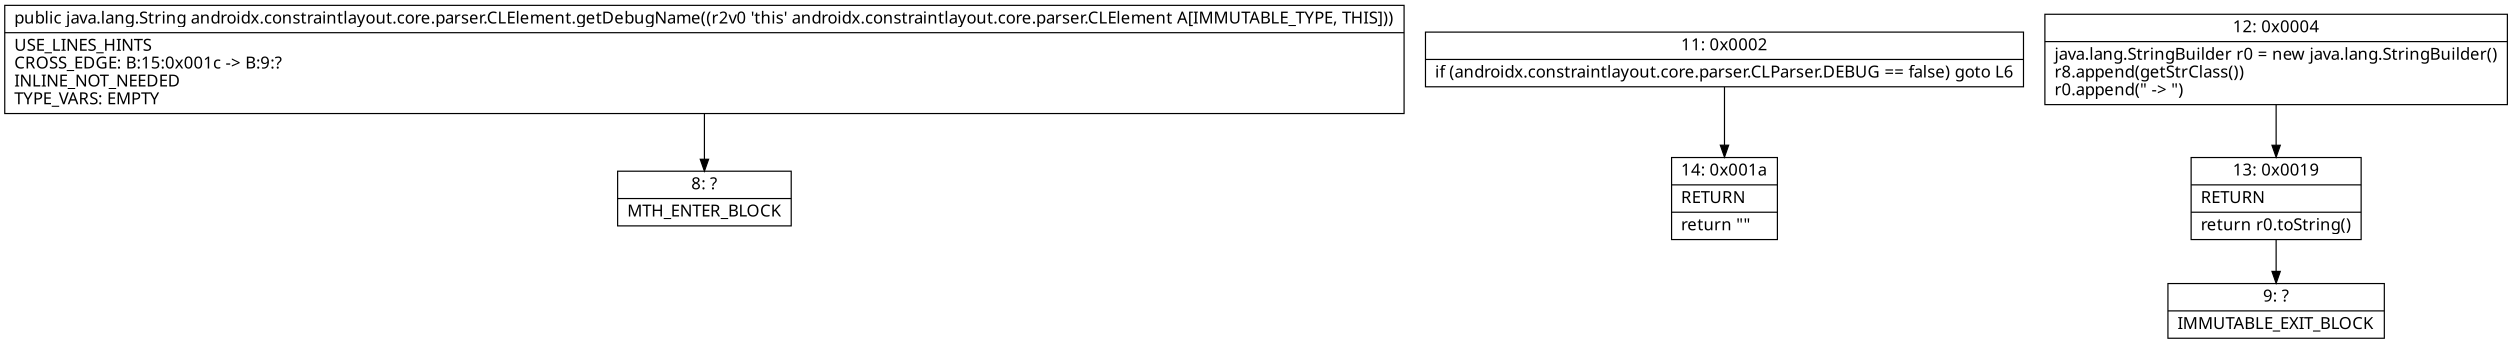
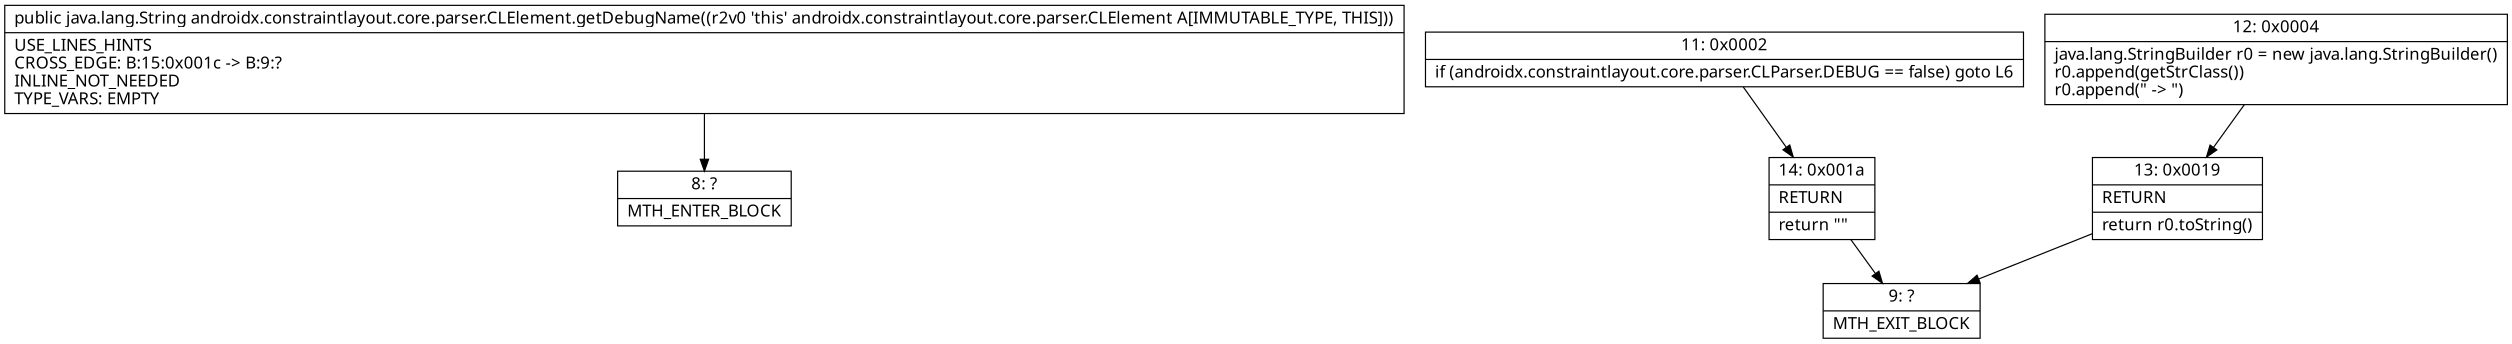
(2150, 73) -> (2150, 73)
none -> (1863, 257)
(2276, 324) -> (1902, 324)
